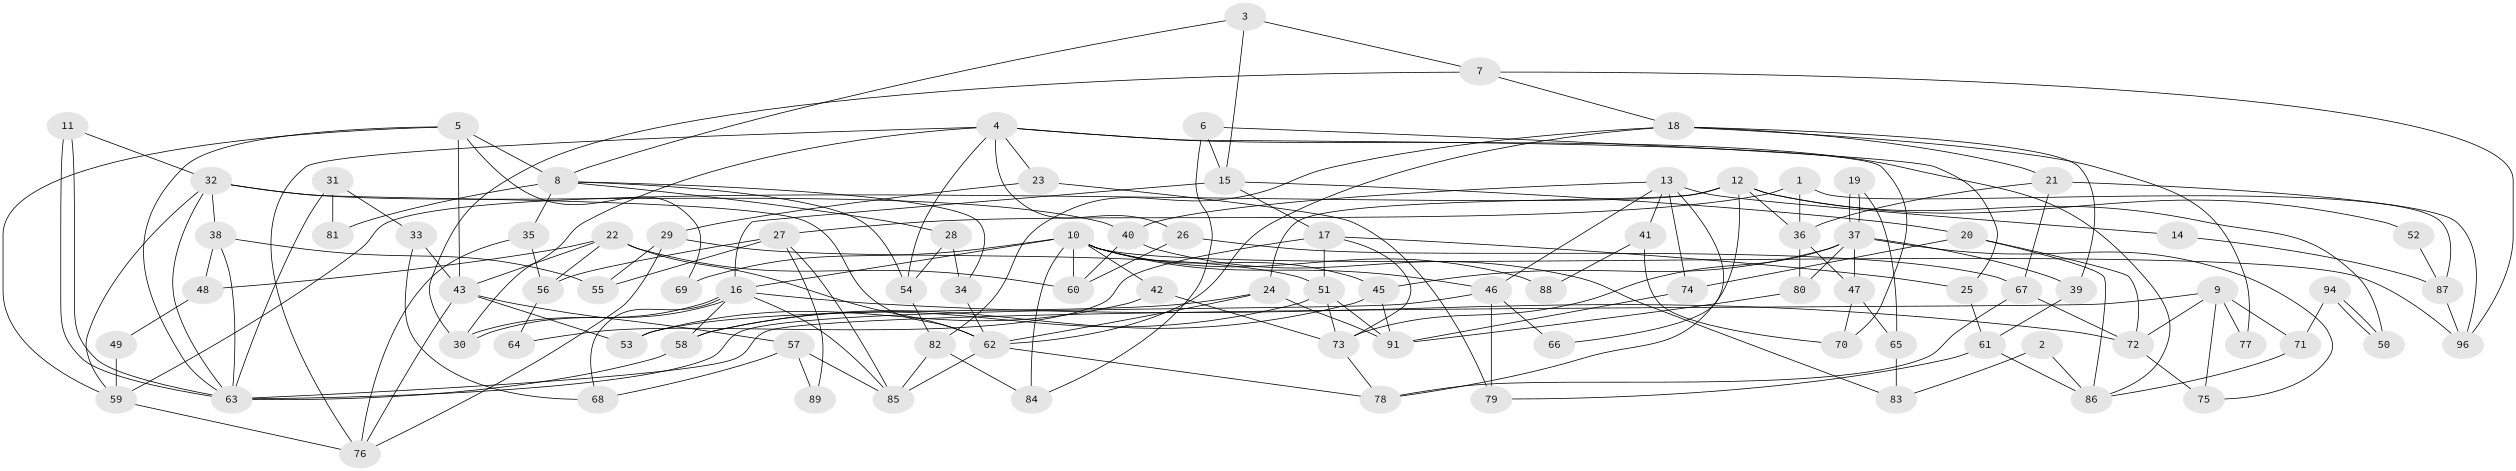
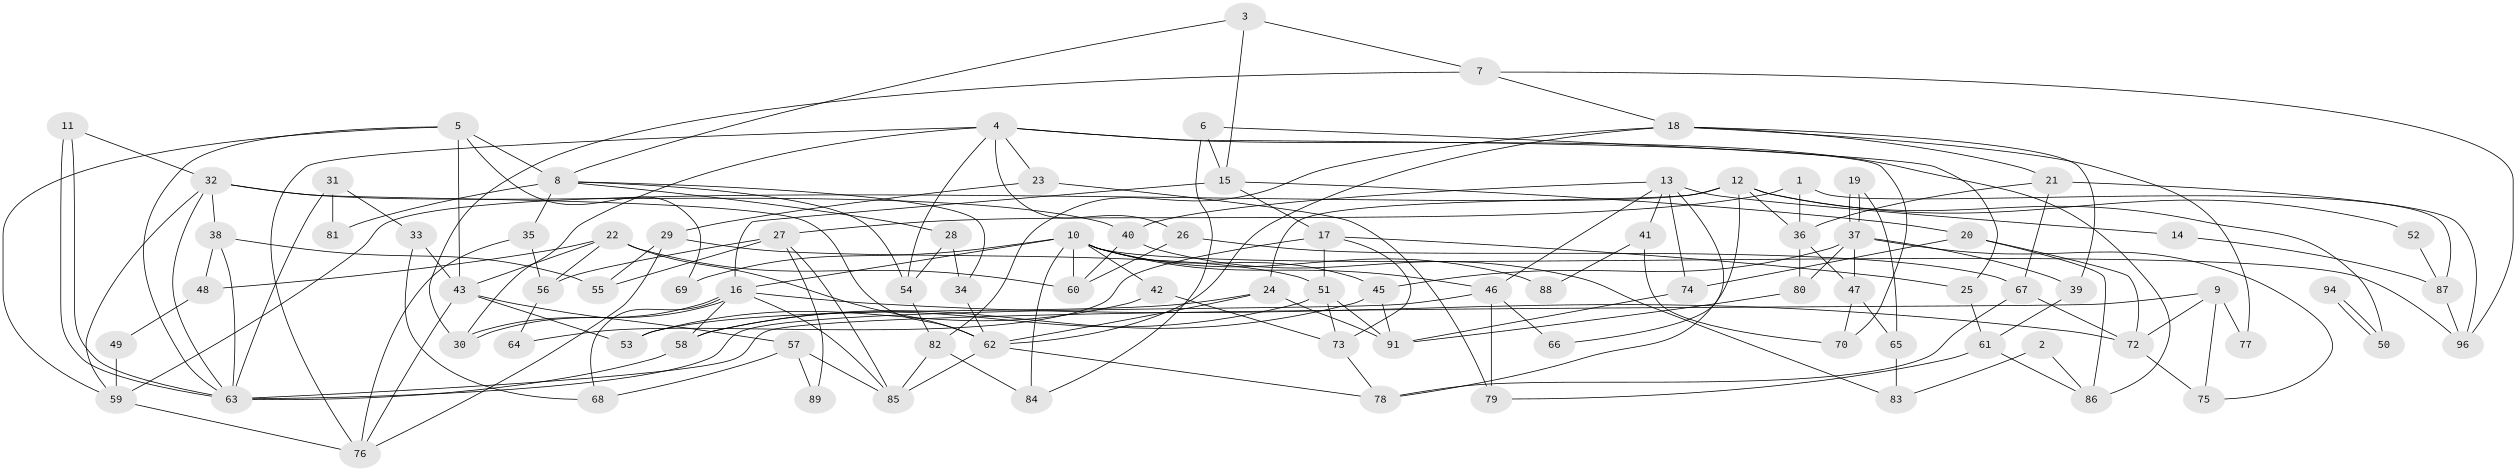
(1598, 297) -> none
(2300, 345) -> none
